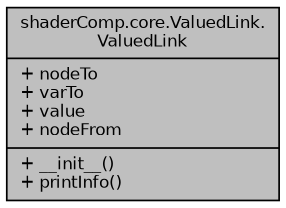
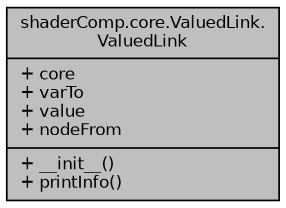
(59, 74) -> (48, 74)
